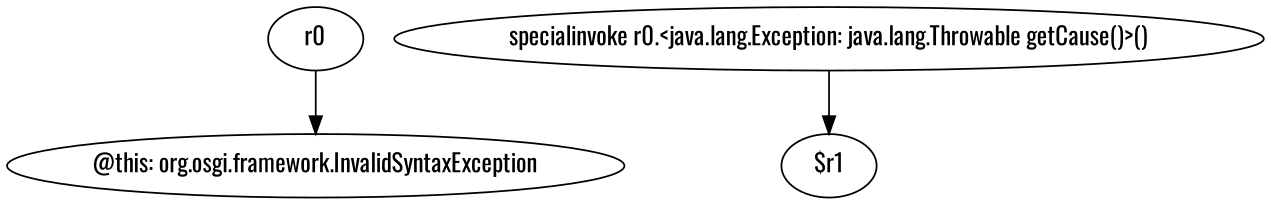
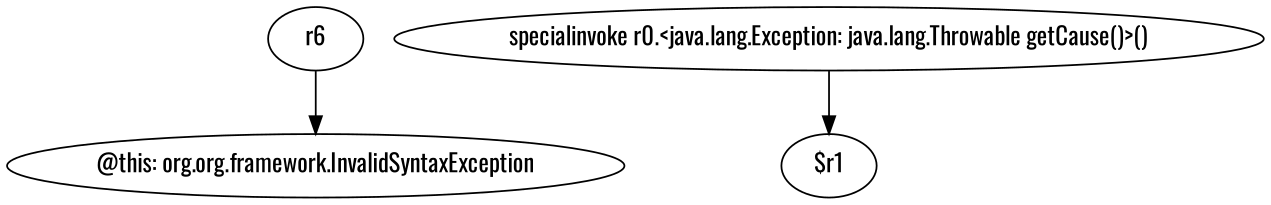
(316, 39) -> (316, 39)
(316, 166) -> (316, 166)
